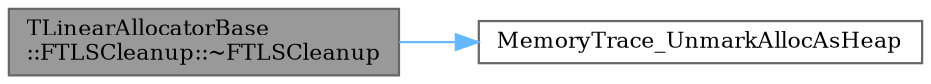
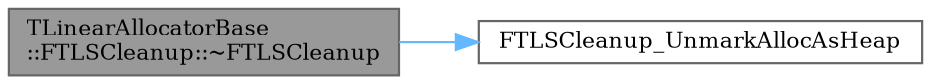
(700, 42) -> (700, 42)
